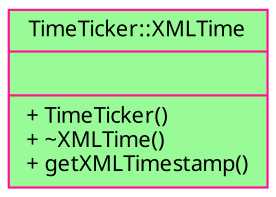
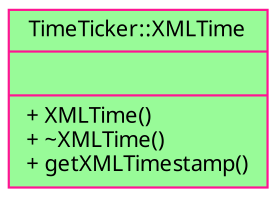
(98, 116) -> (90, 116)
